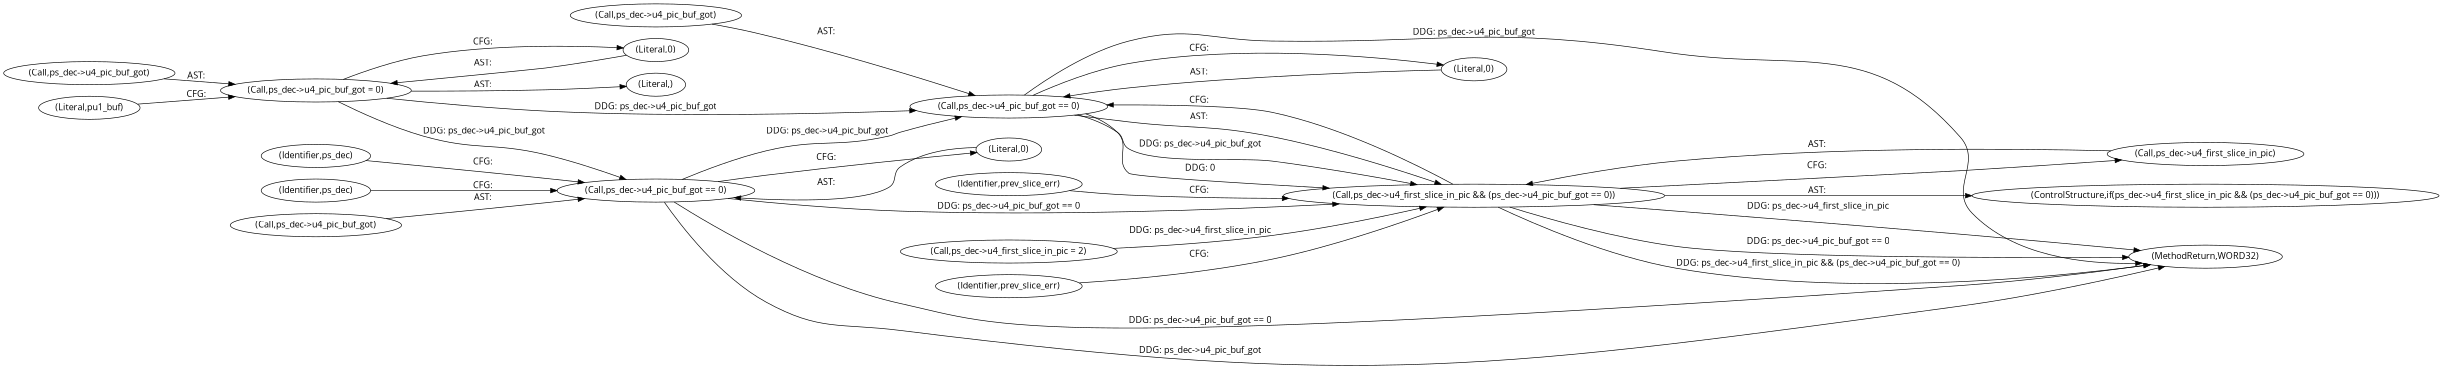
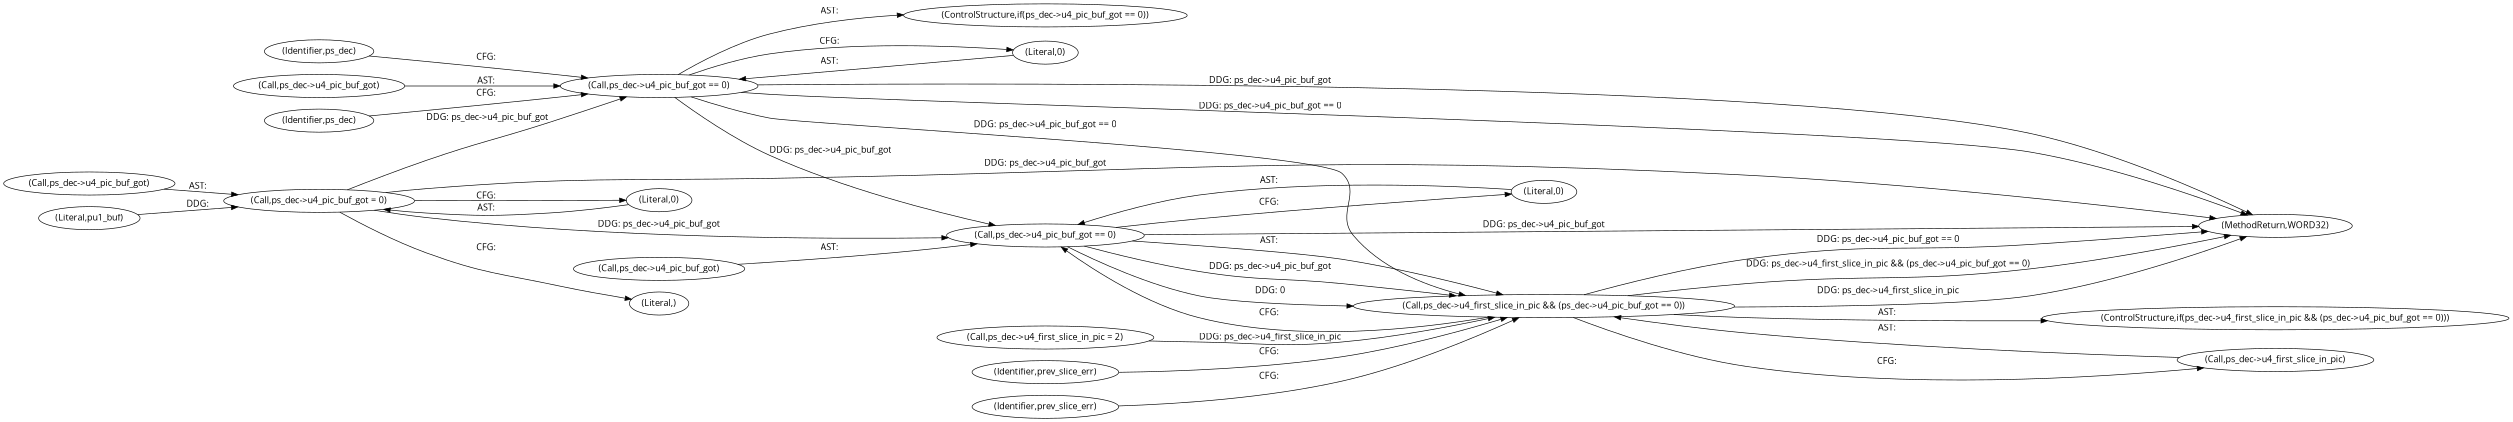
none -> (1045, 15)
(484, 85) -> (487, 248)
(198, 95) -> (199, 204)
none -> (1253, 166)
